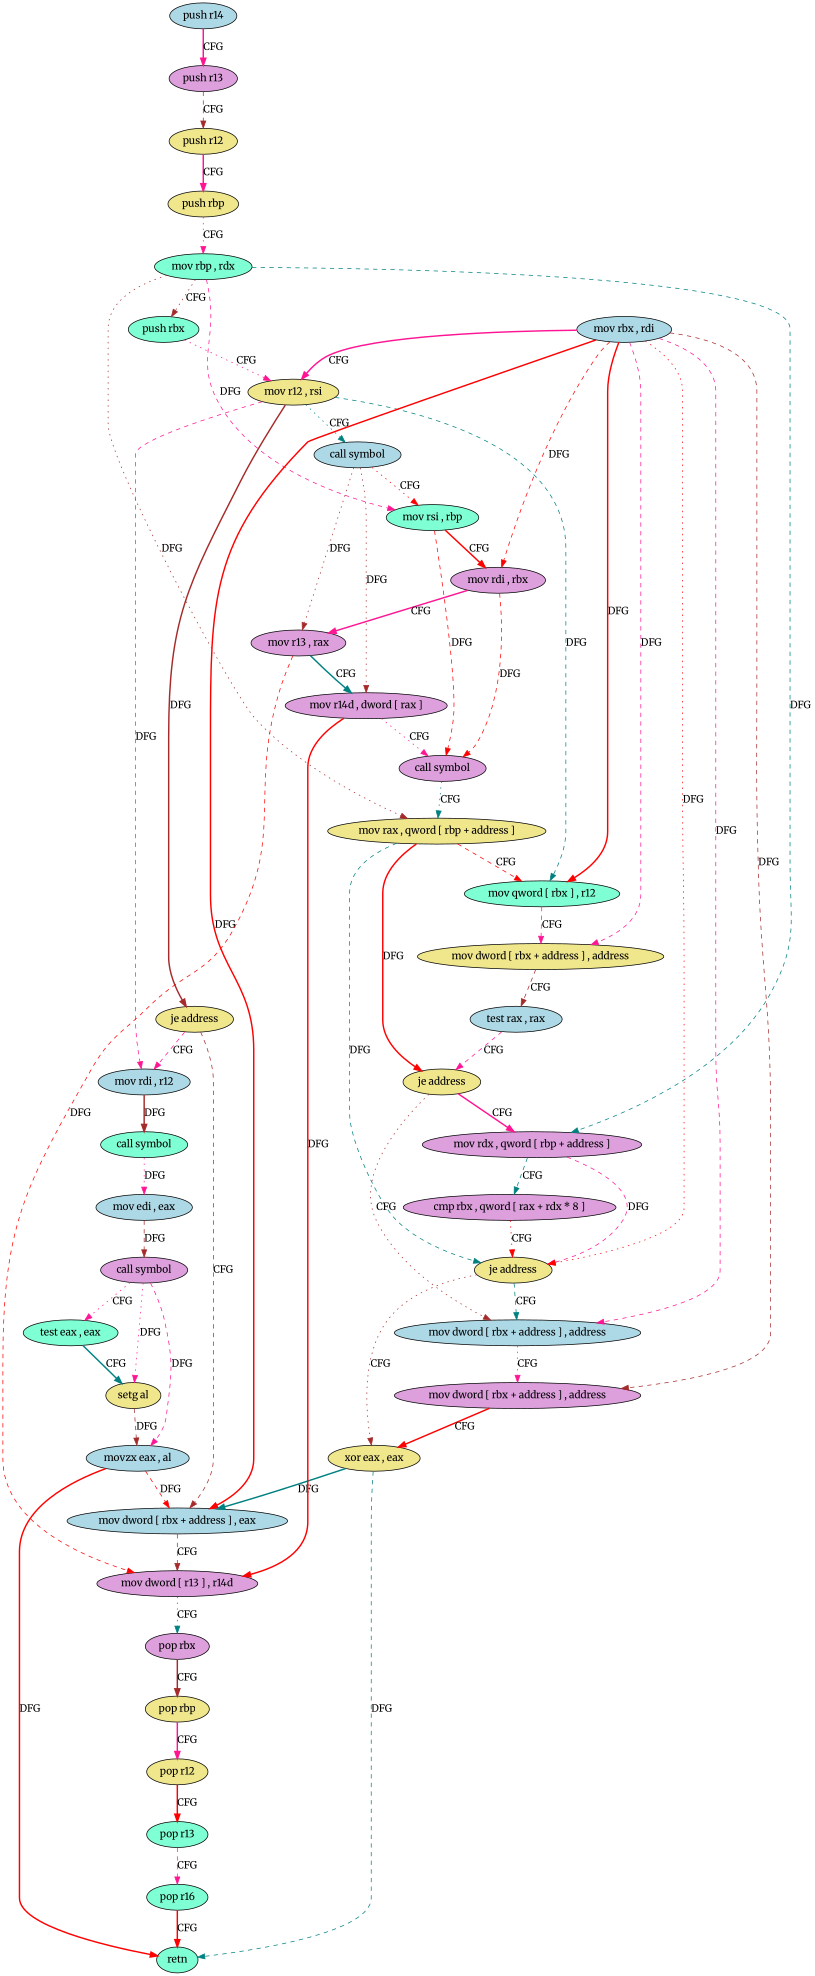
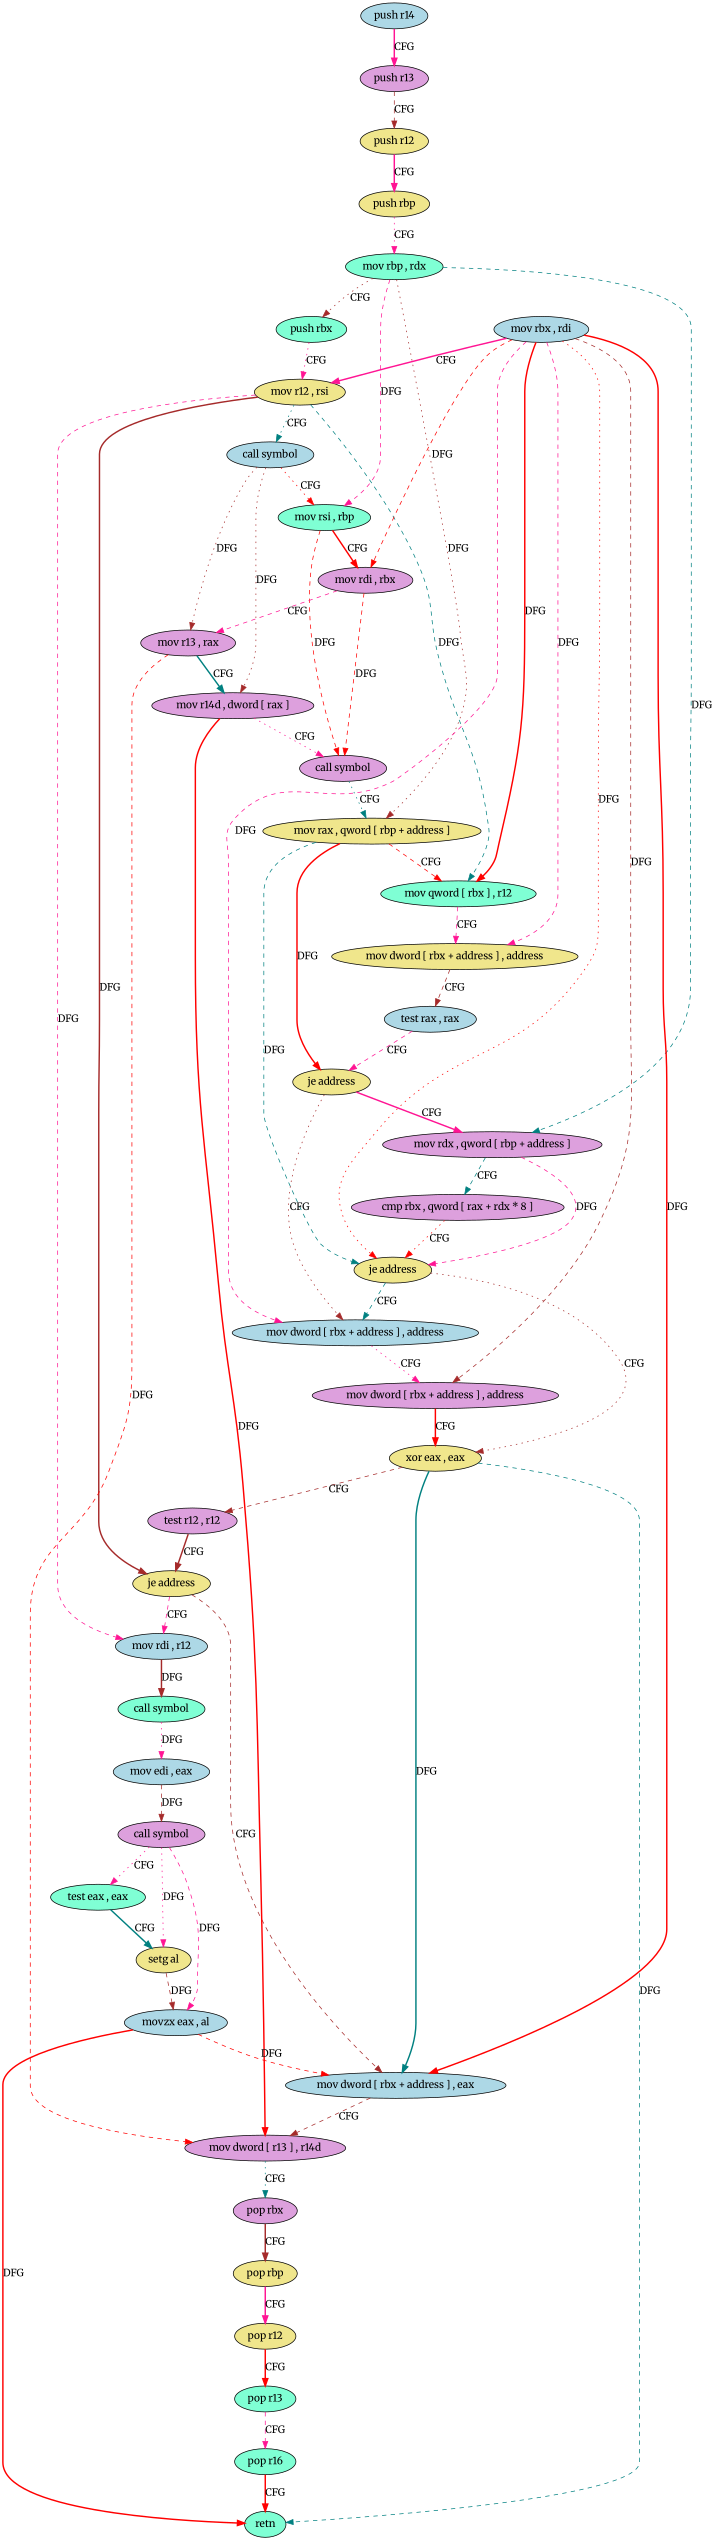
(402, 611) -> (280, 610)
none -> (192, 1521)
